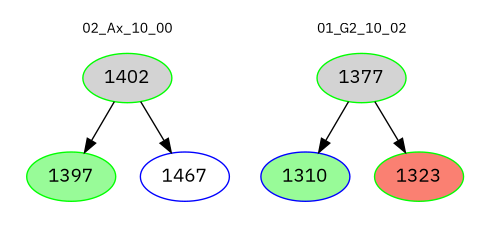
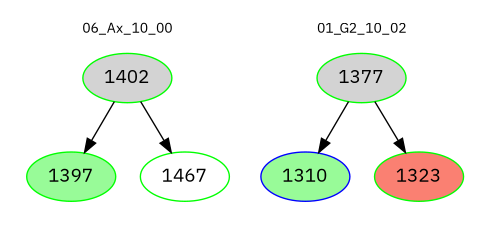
(128, 29) -> (128, 29)
(185, 177) -> (185, 177)
